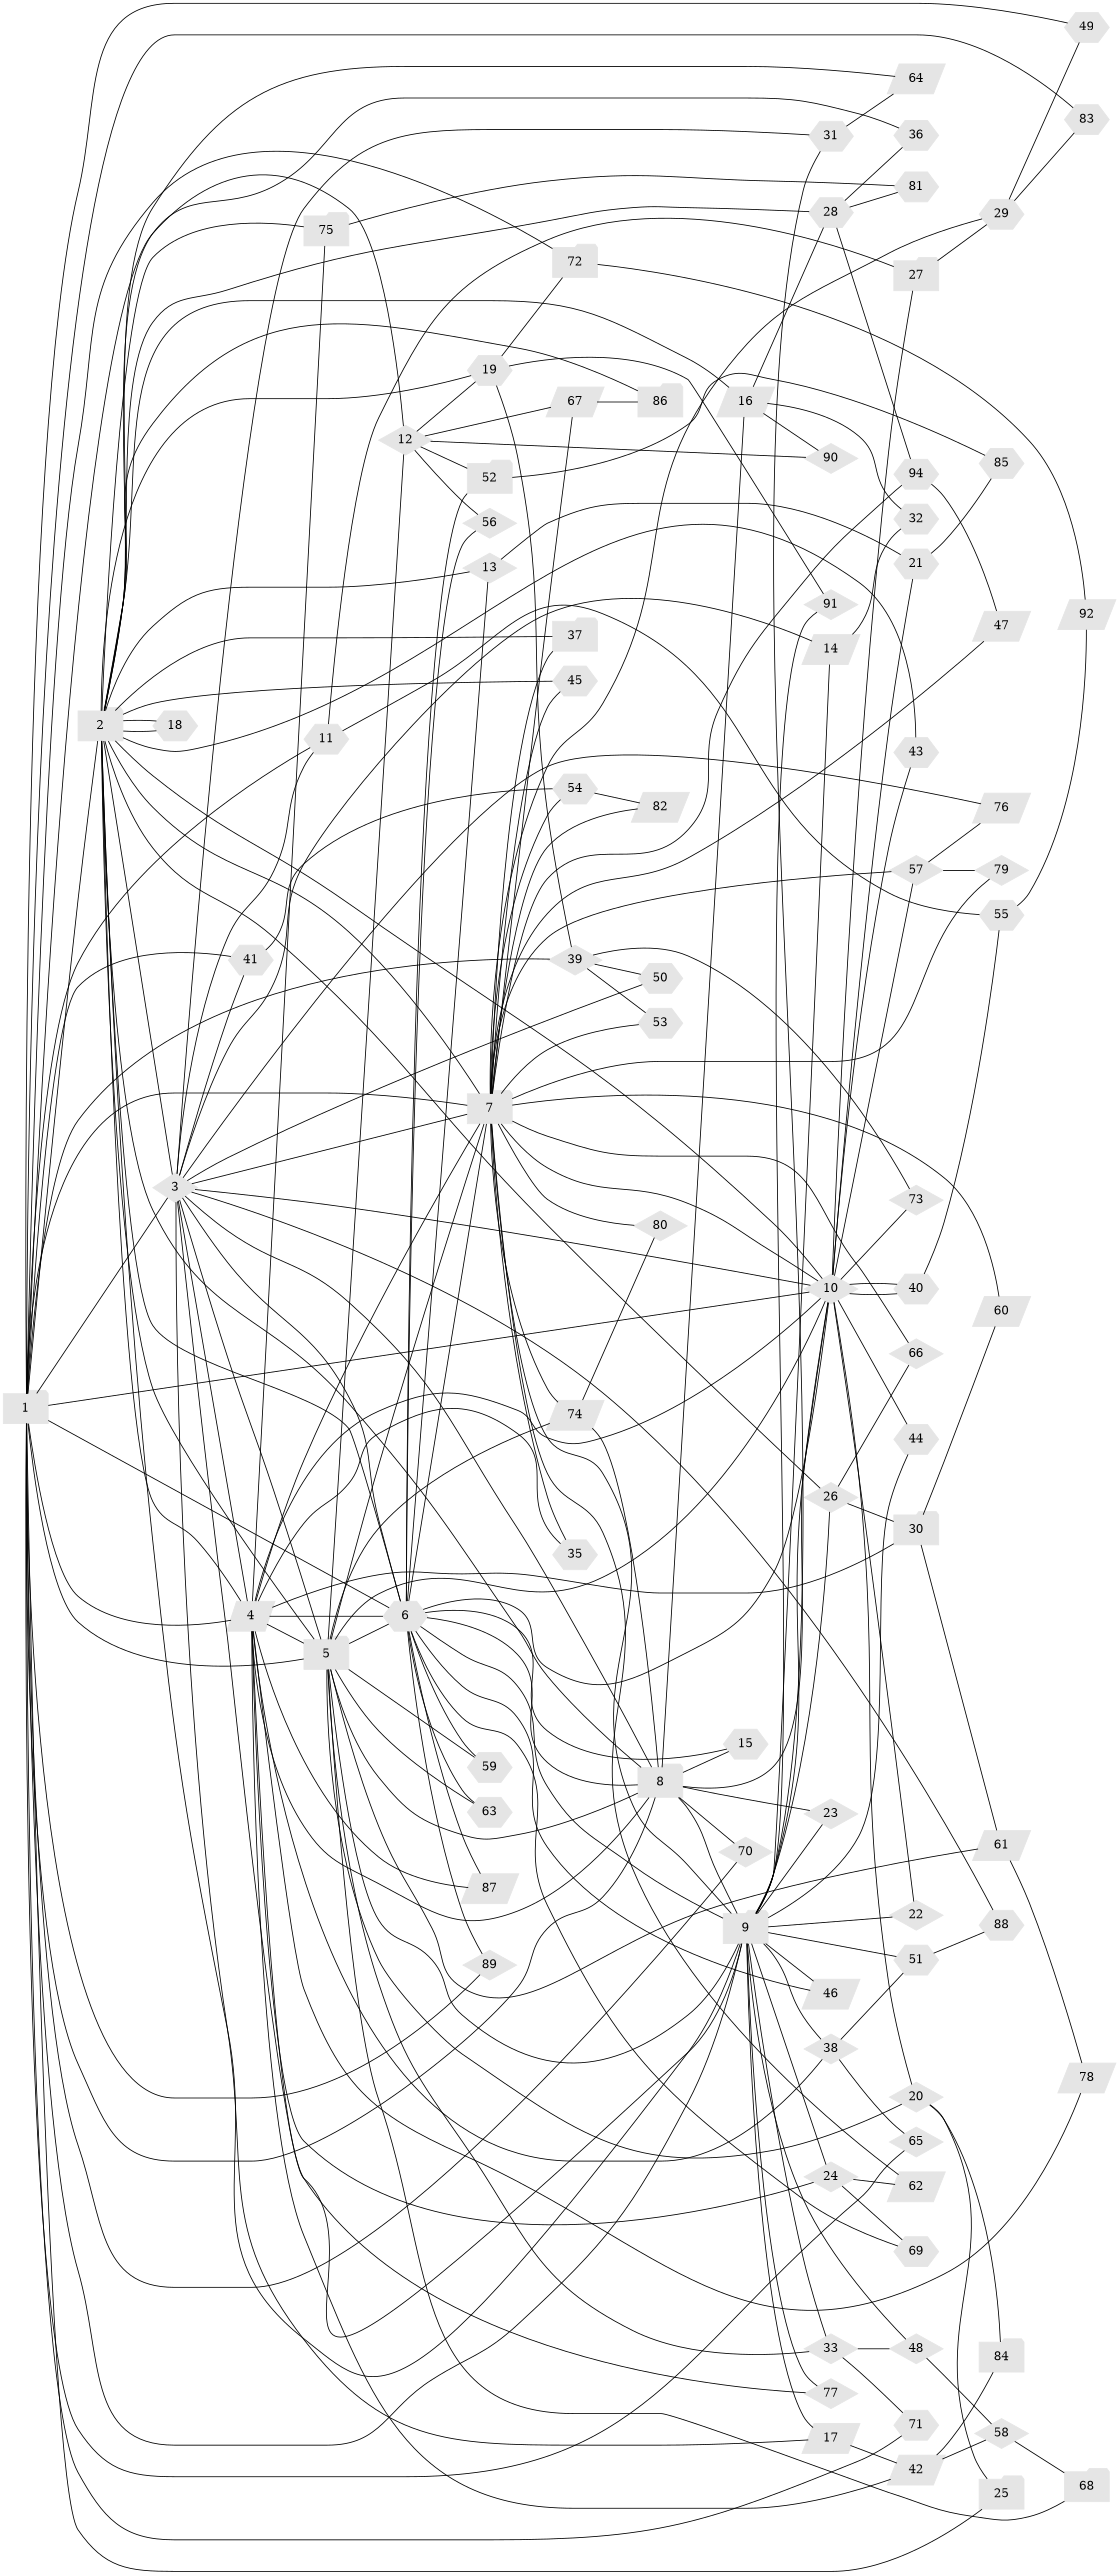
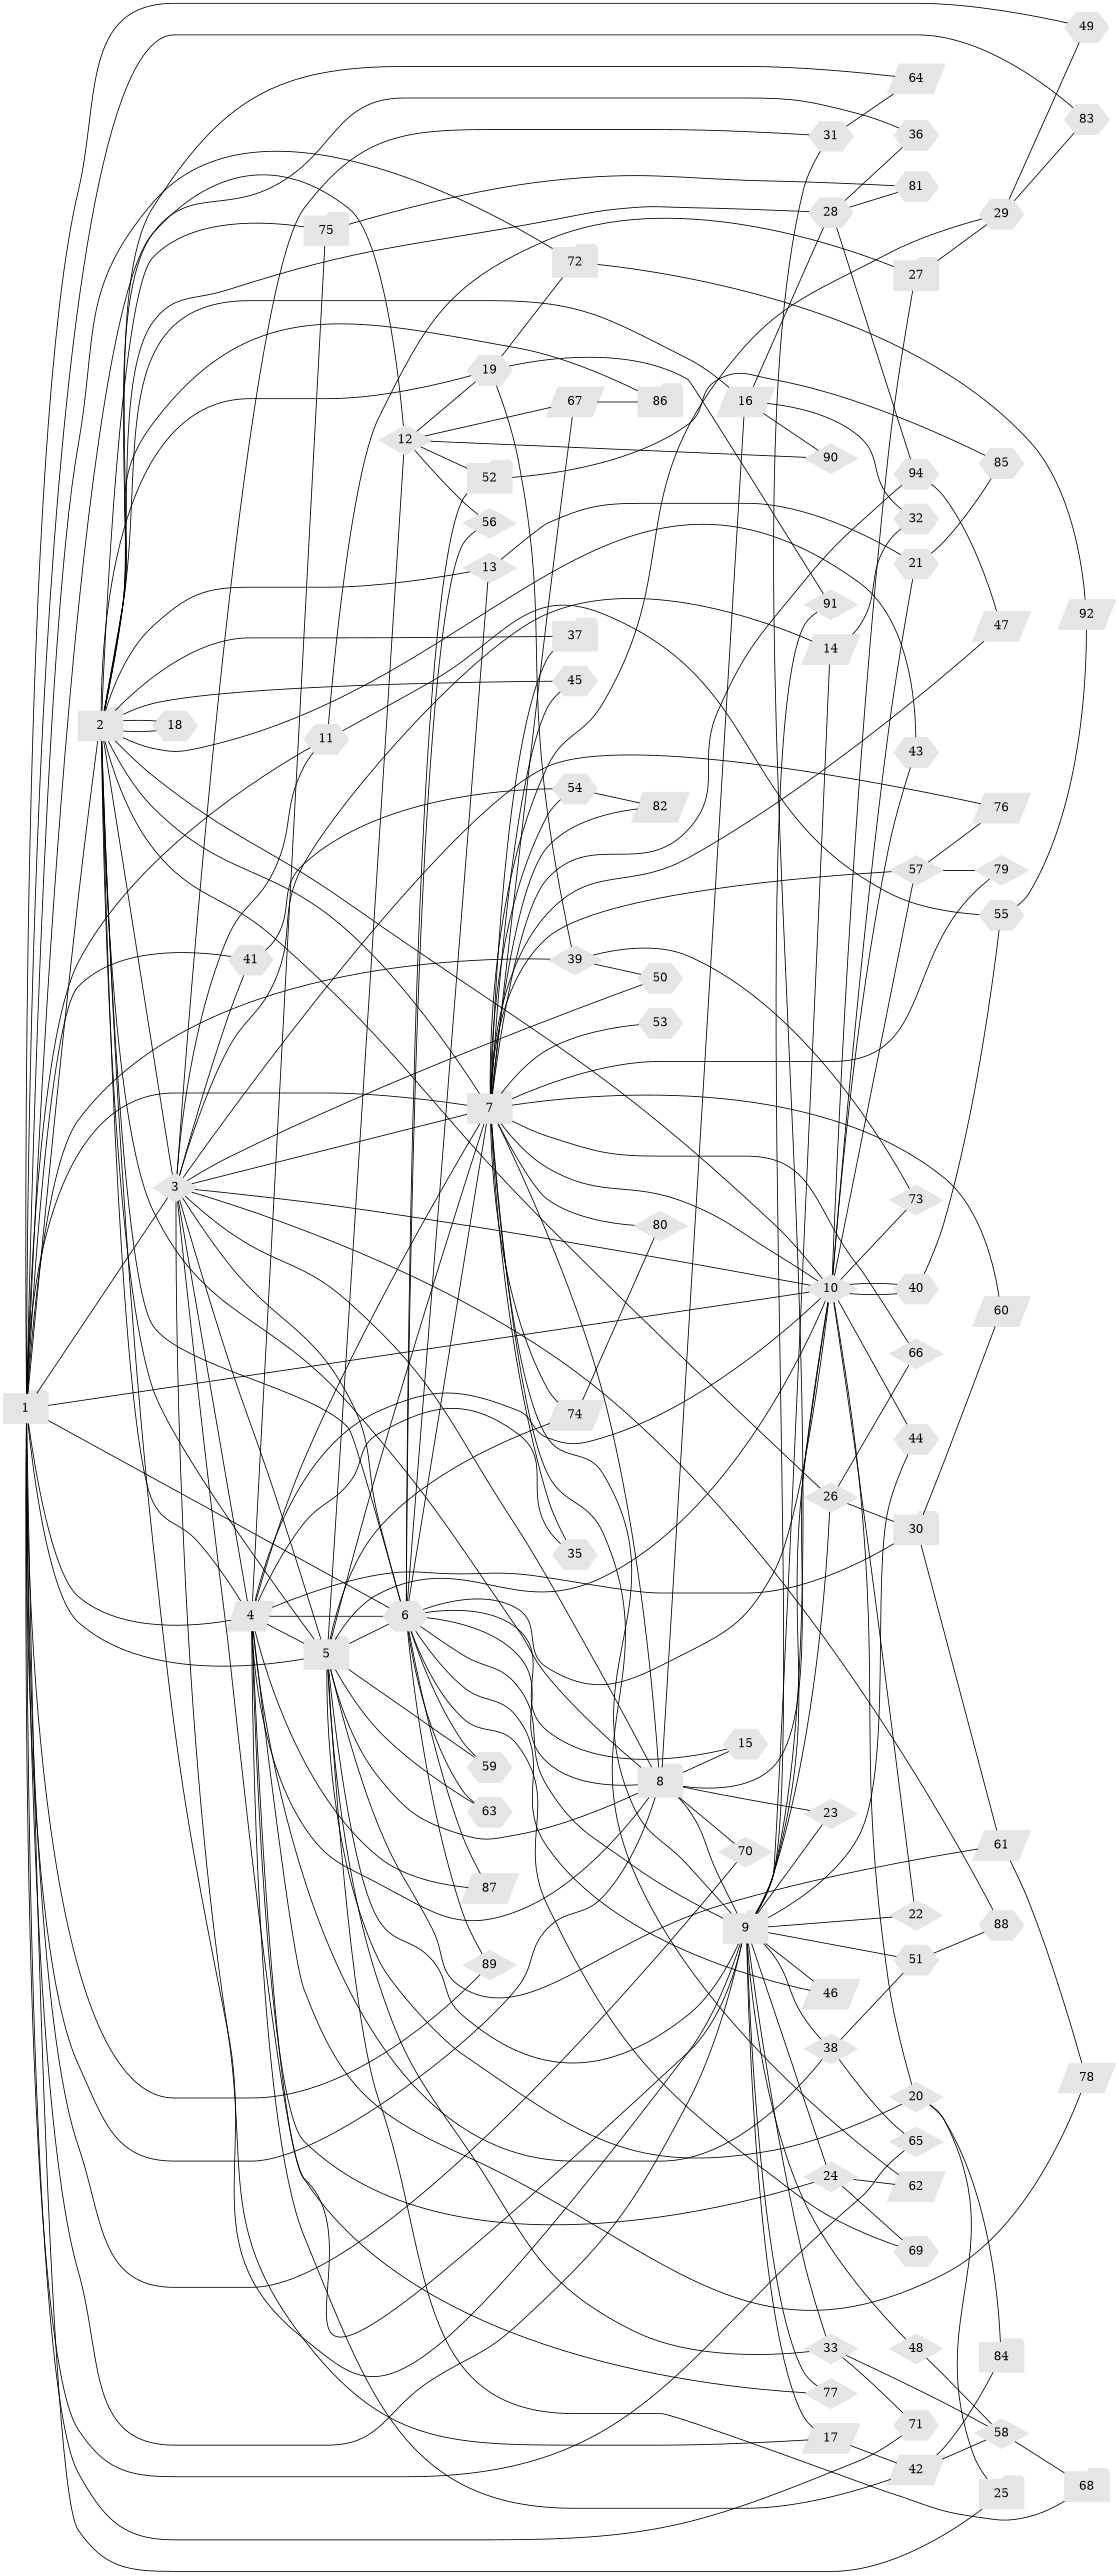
(613, 988) -> none
(637, 1586) -> (609, 1420)
(874, 2349) -> (917, 2390)
